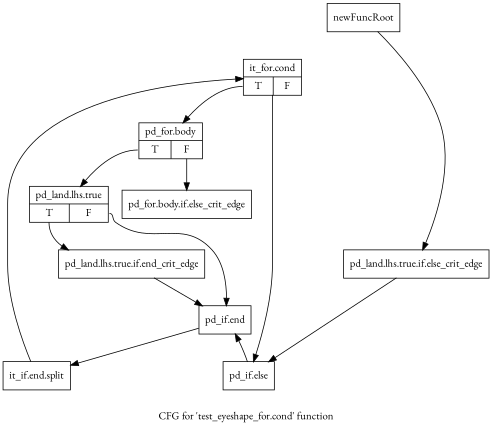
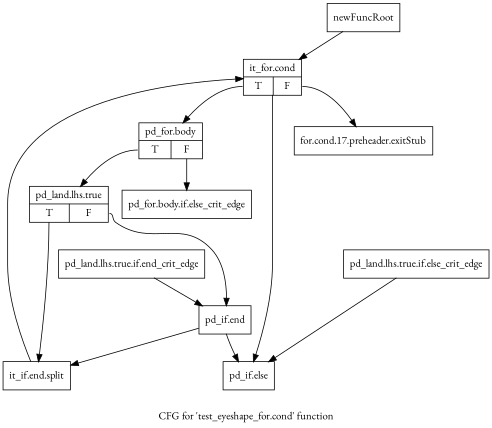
(441, 129) -> (324, 43)
none -> (364, 141)
(52, 236) -> (46, 288)
(243, 351) -> (230, 345)
